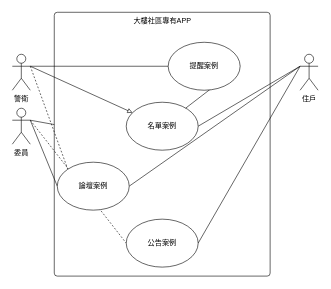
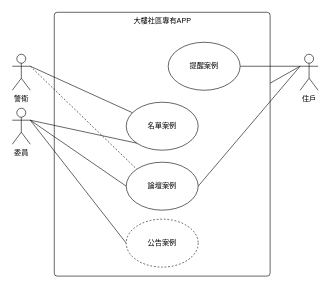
(100, 66) -> none
(198, 99) -> (268, 66)
(240, 102) -> (277, 79)
(126, 110) -> (128, 111)
(44, 123) -> (86, 132)
(247, 159) -> none
(93, 186) -> (162, 186)
(97, 206) -> (97, 206)
(162, 243) -> (162, 243)
